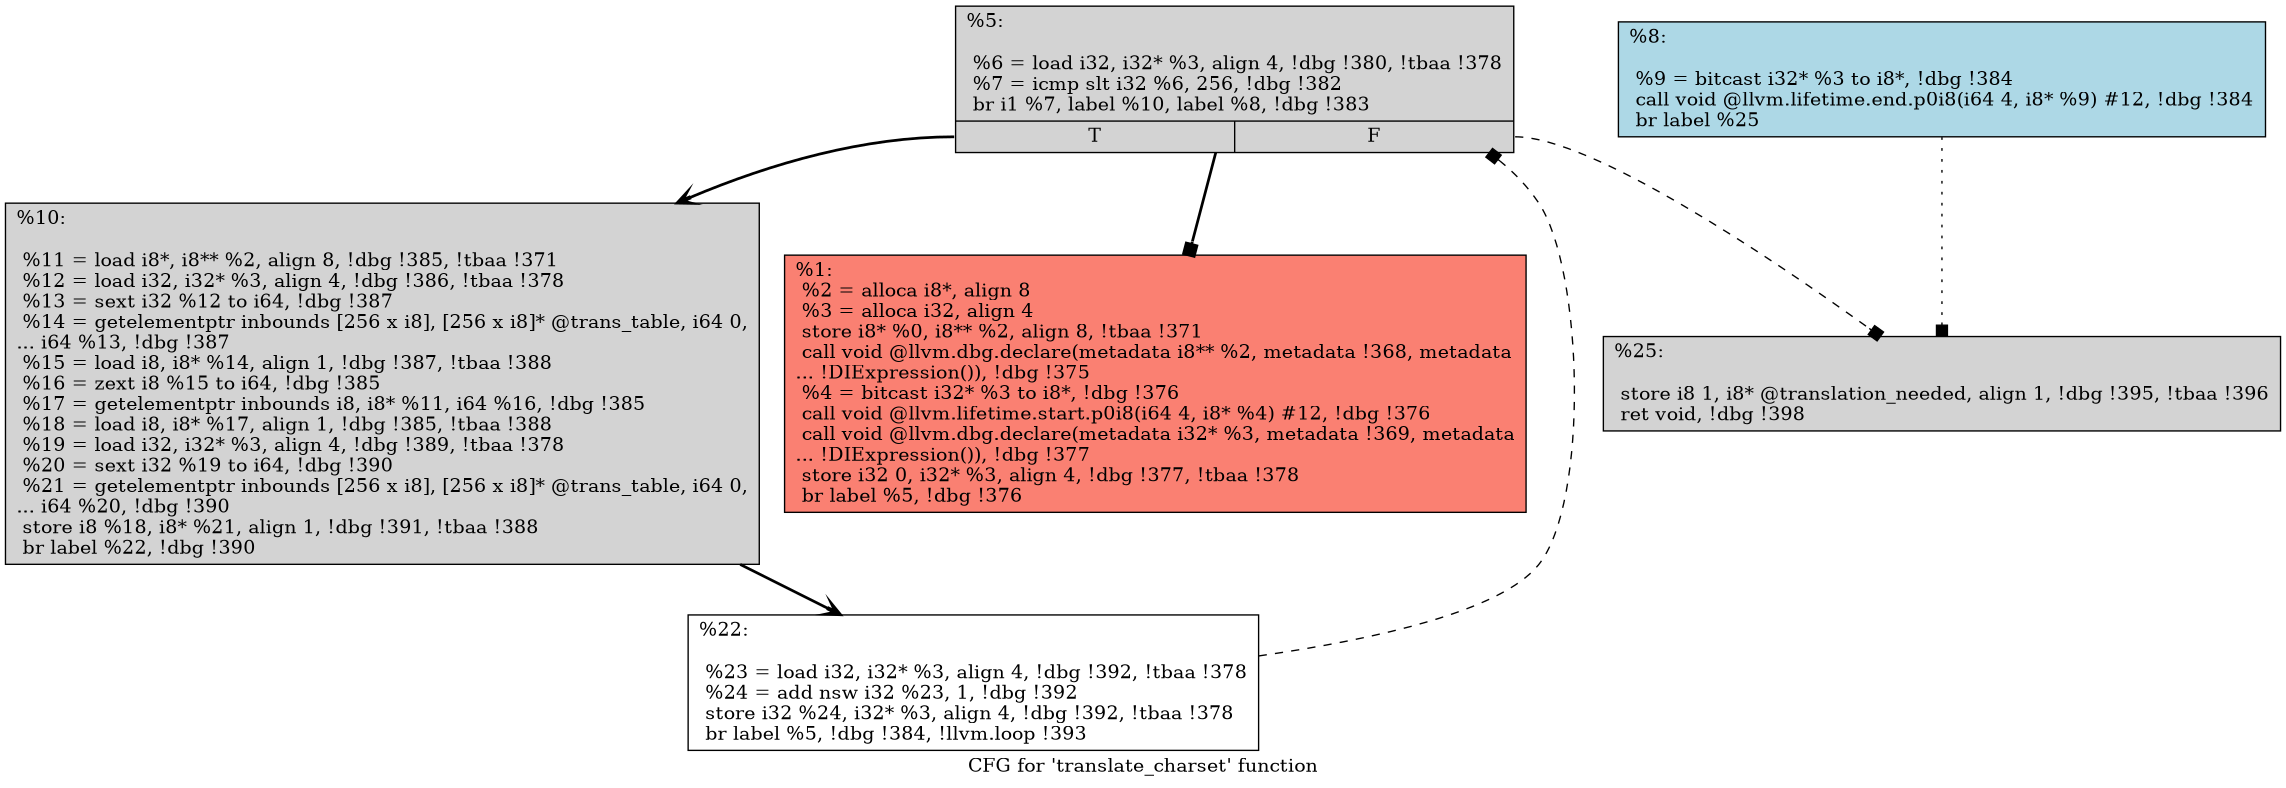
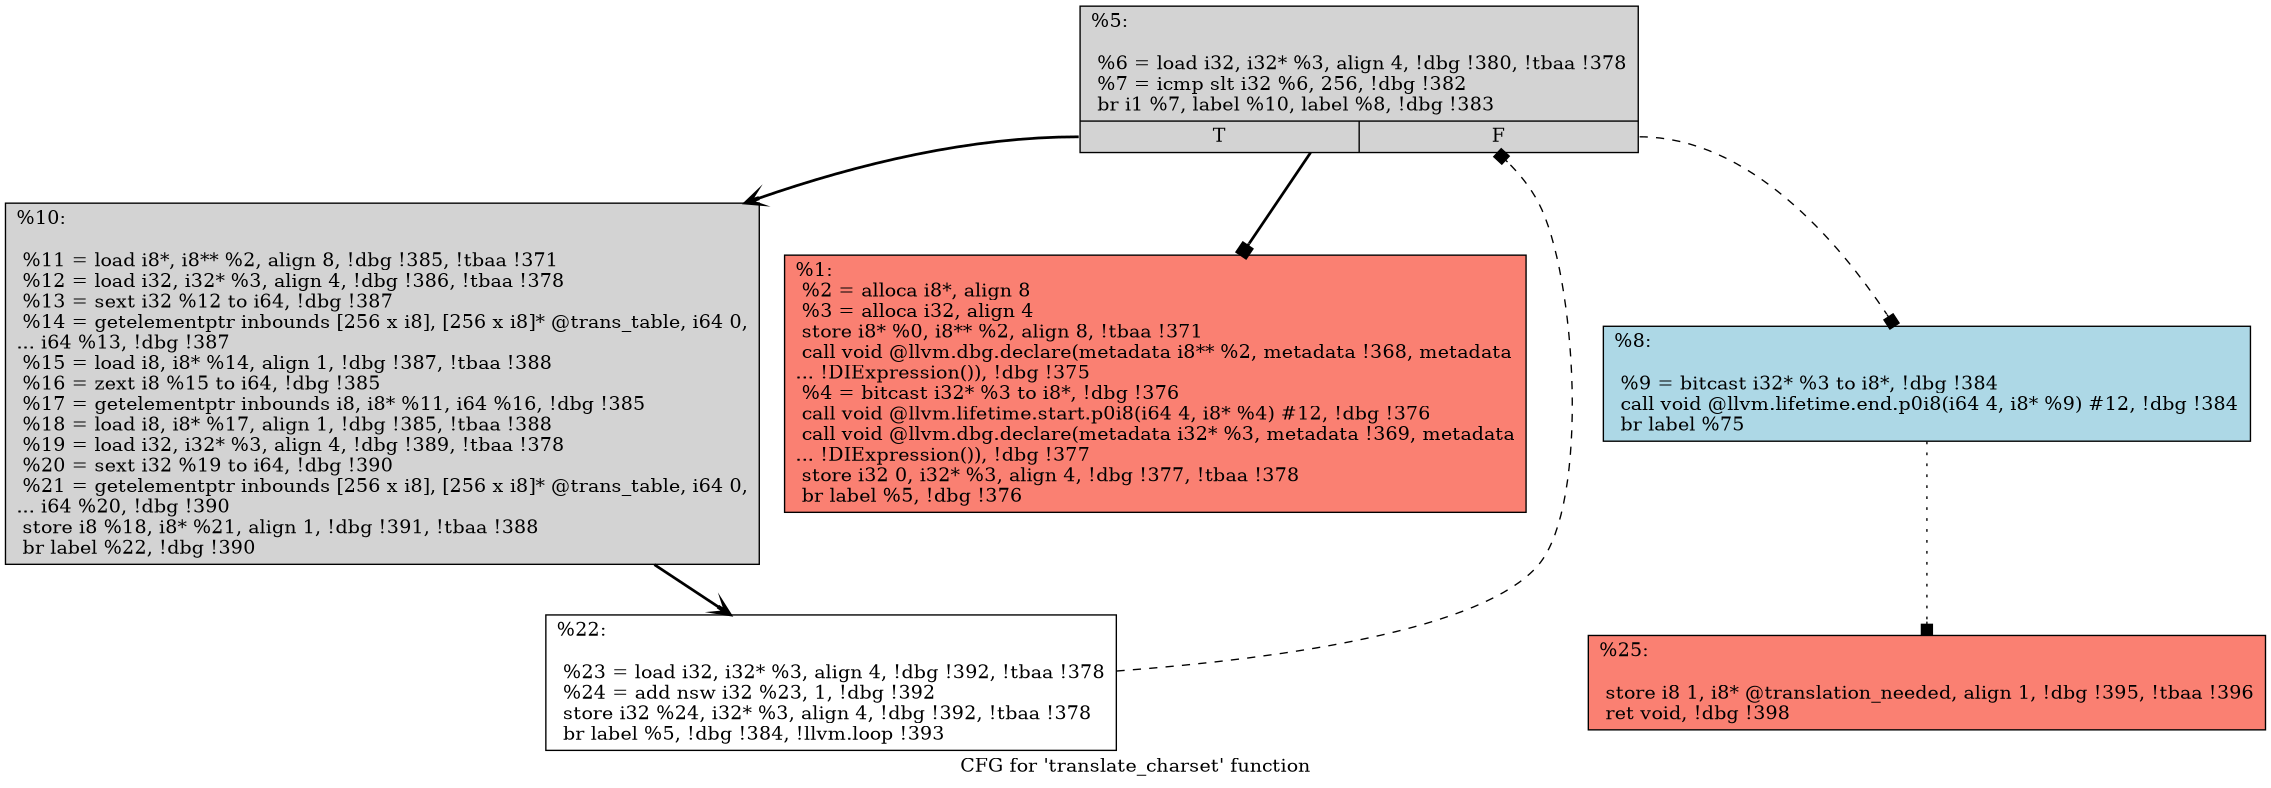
(1695, 120) -> (1680, 425)
(1700, 216) -> (1783, 196)
(1942, 384) -> (1927, 683)
